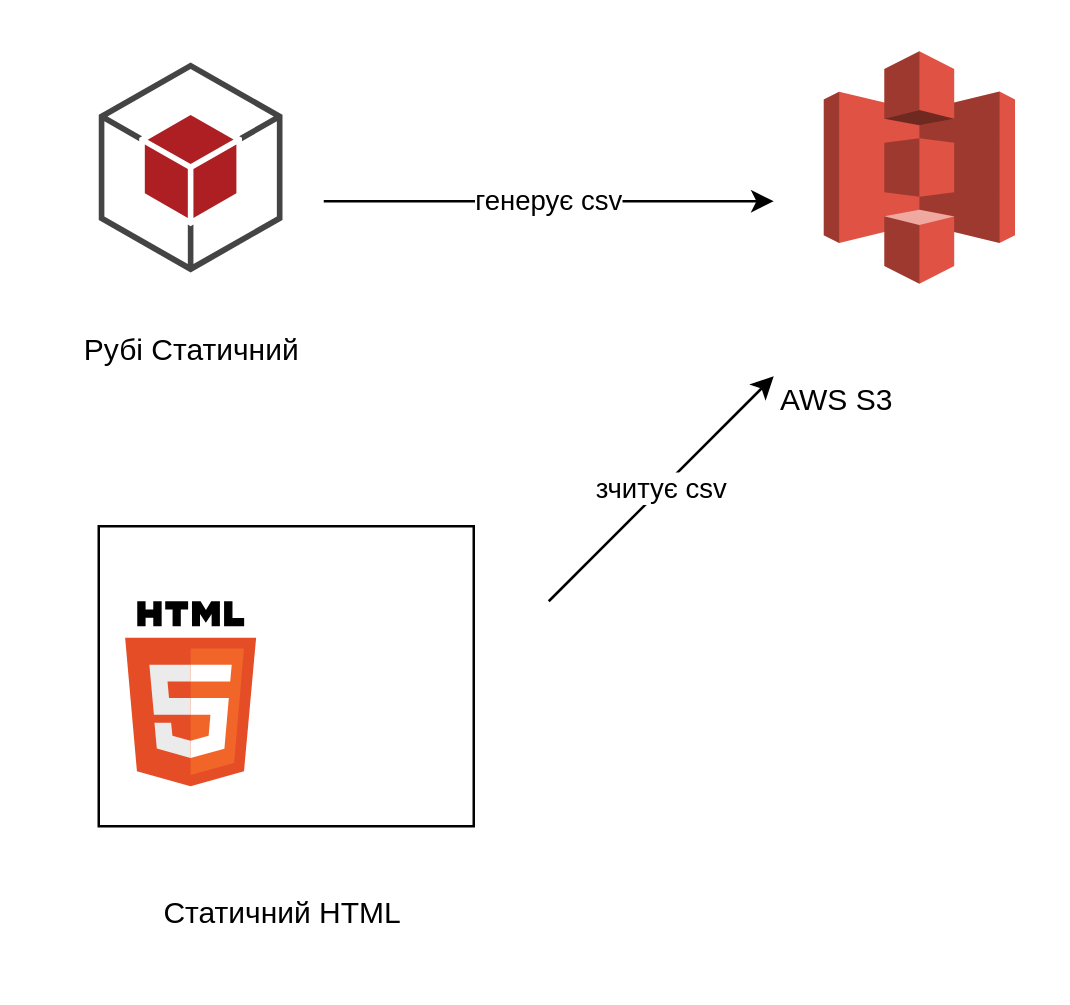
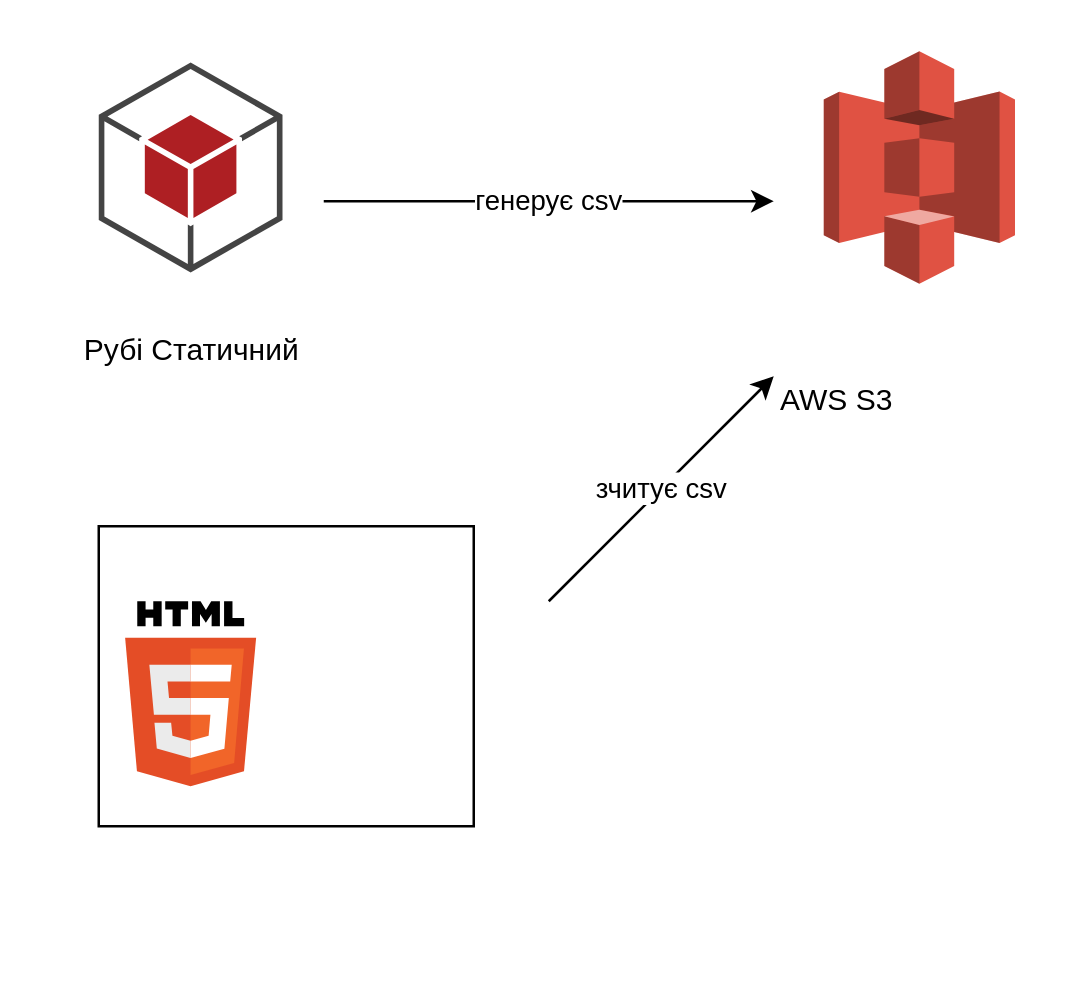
(286, 914) -> none
